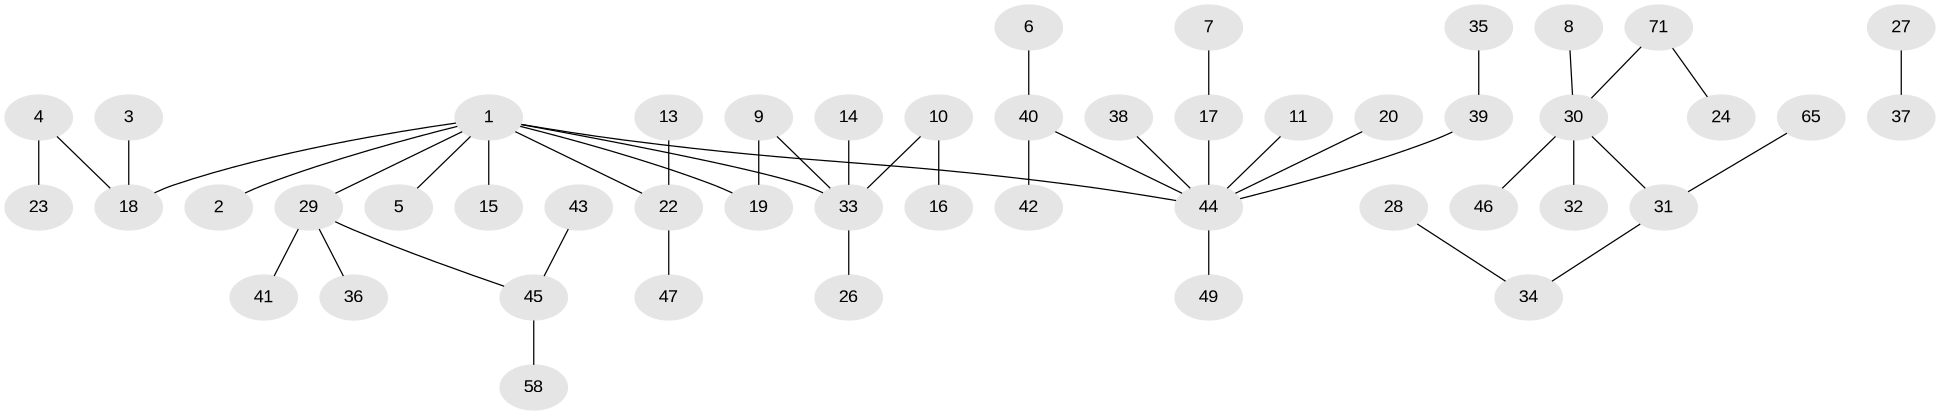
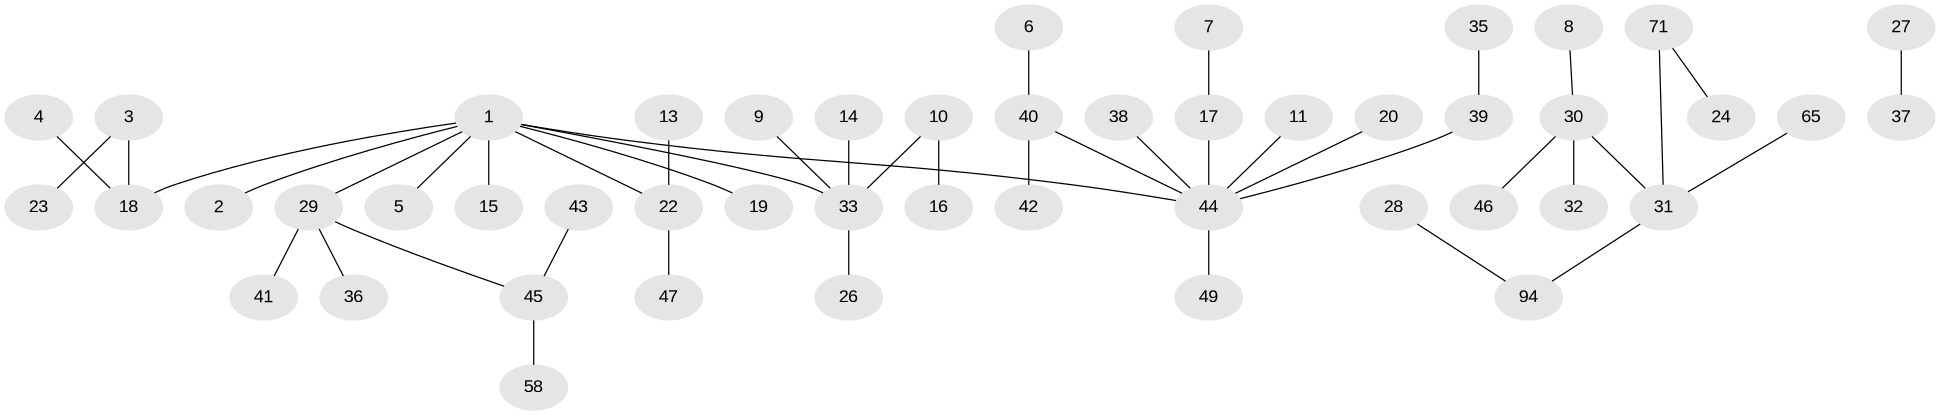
(1616, 72) -> (1661, 117)
(39, 163) -> (89, 157)
(759, 163) -> none
(1529, 298) -> (1529, 298)
